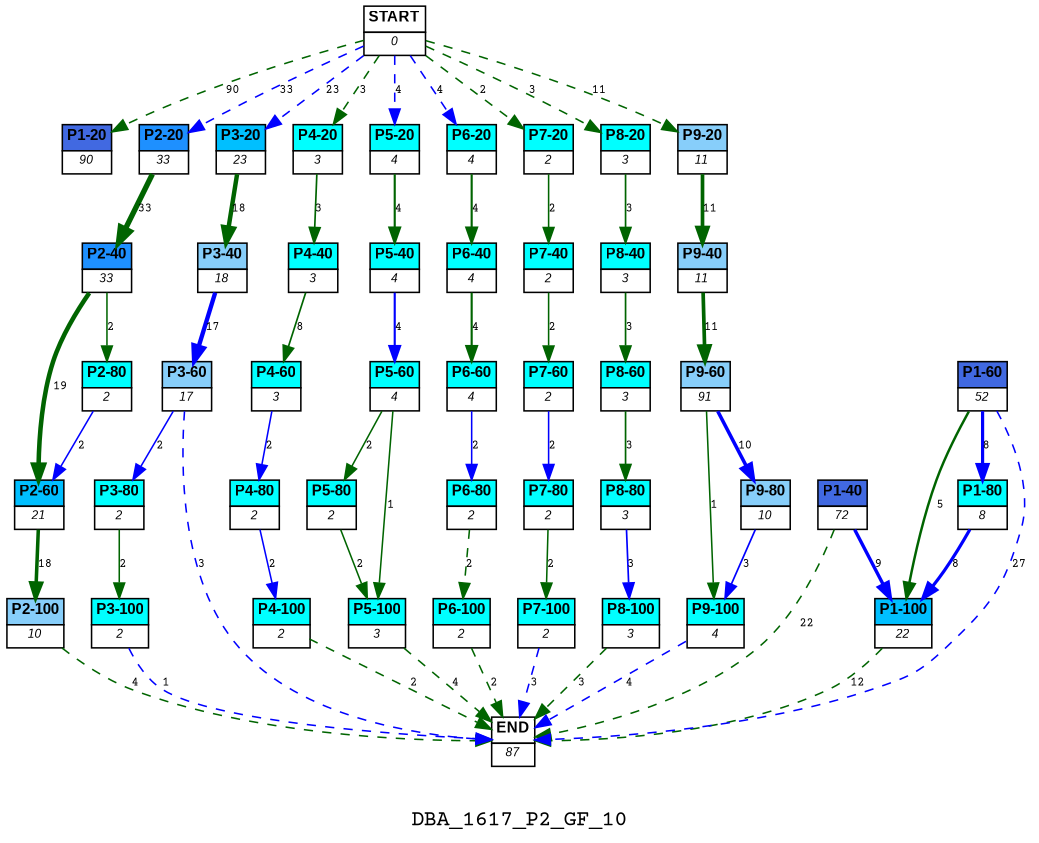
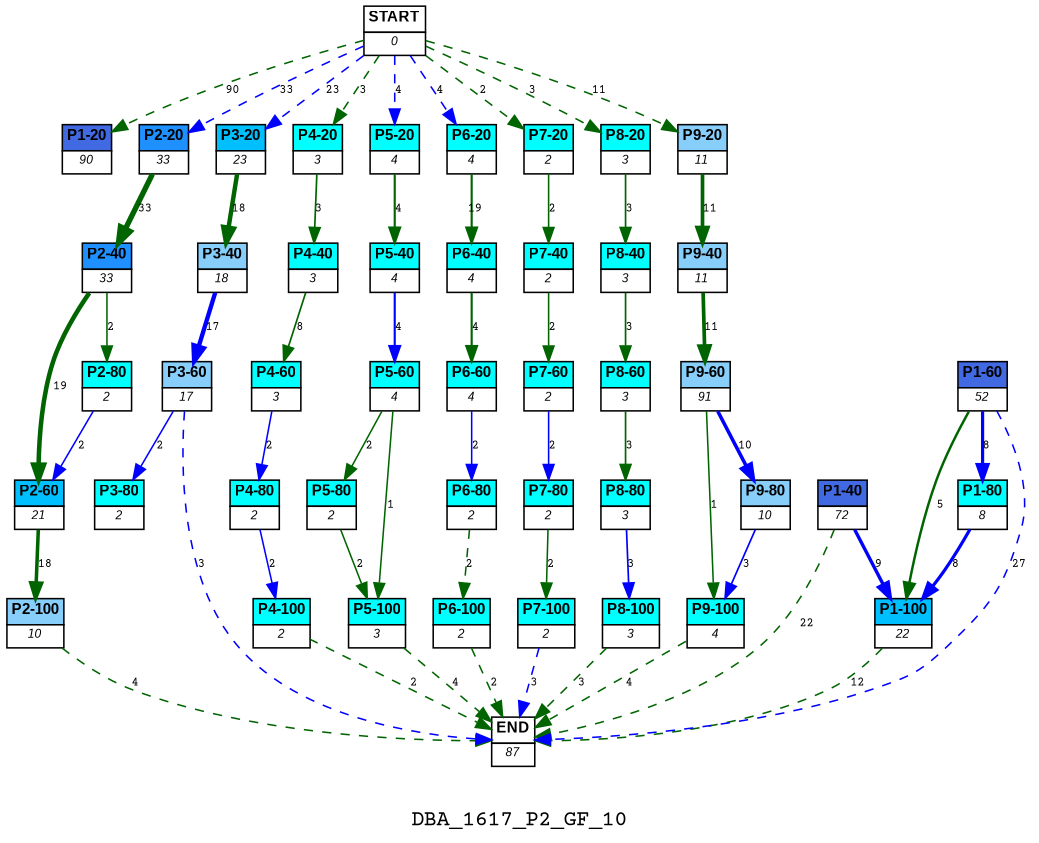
(476, 209) -> (476, 209)
(119, 623) -> none
(617, 681) -> (617, 681)
